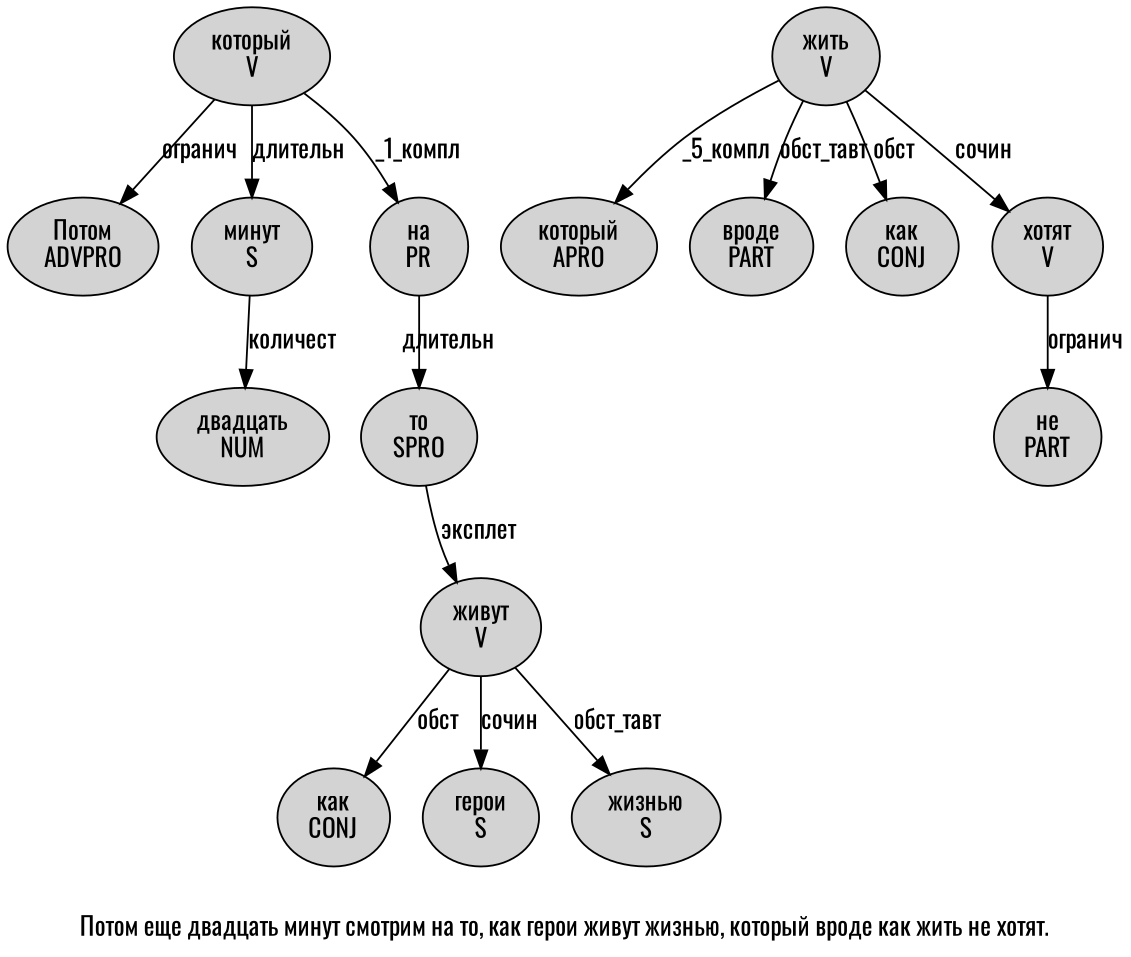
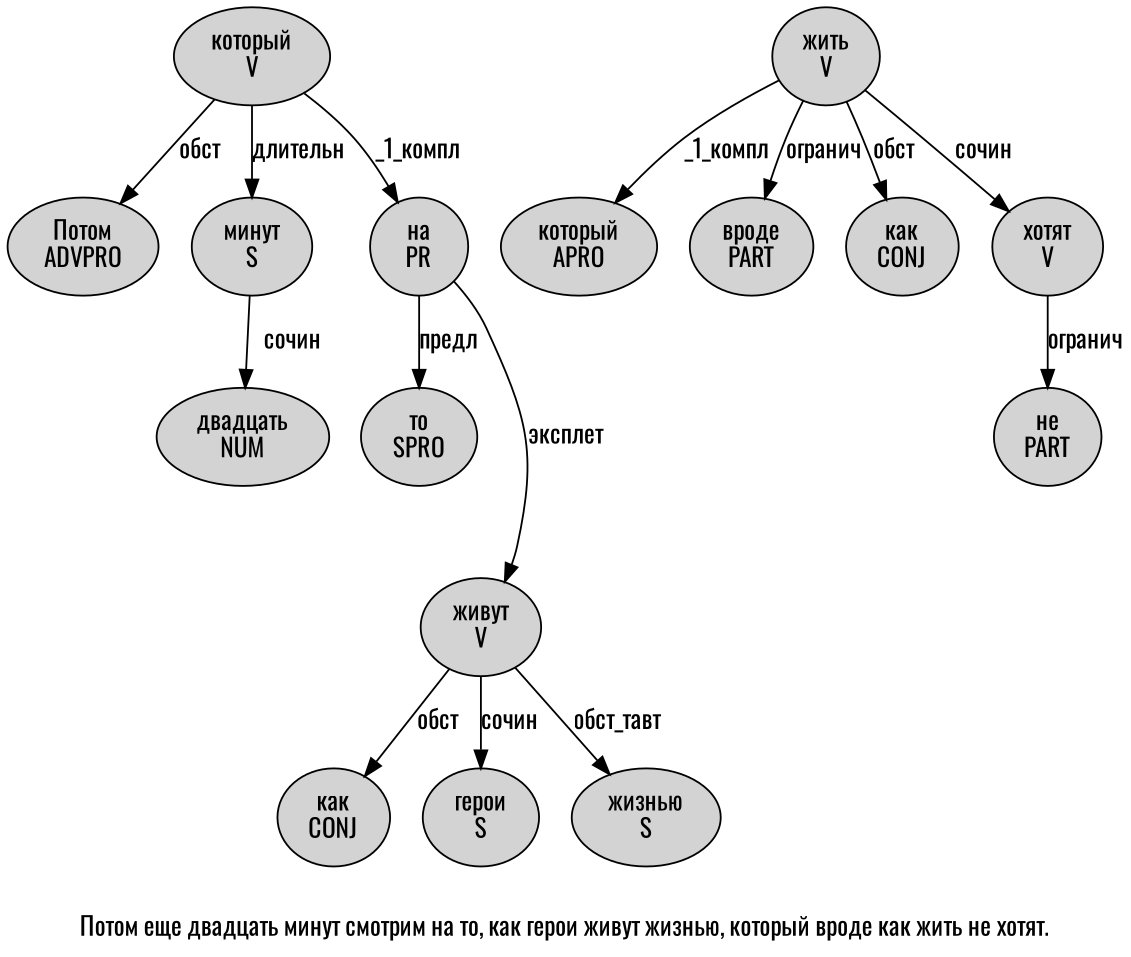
(200, 151) -> (200, 151)
(727, 151) -> (727, 151)
(824, 151) -> (824, 151)
(293, 342) -> (293, 342)
(449, 342) -> (449, 342)
(435, 526) -> (521, 416)
